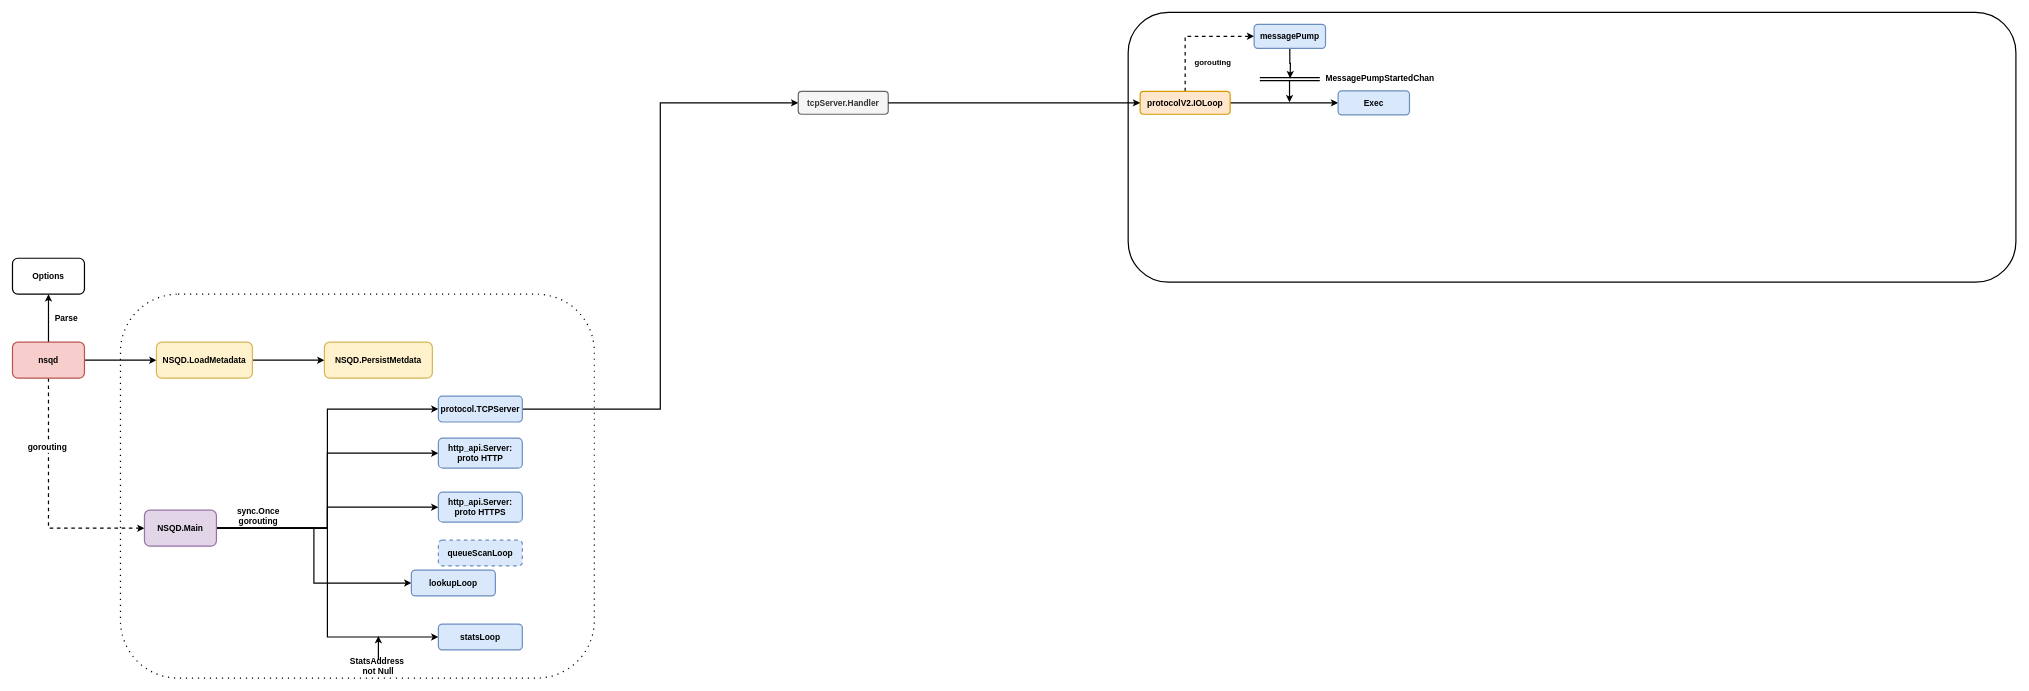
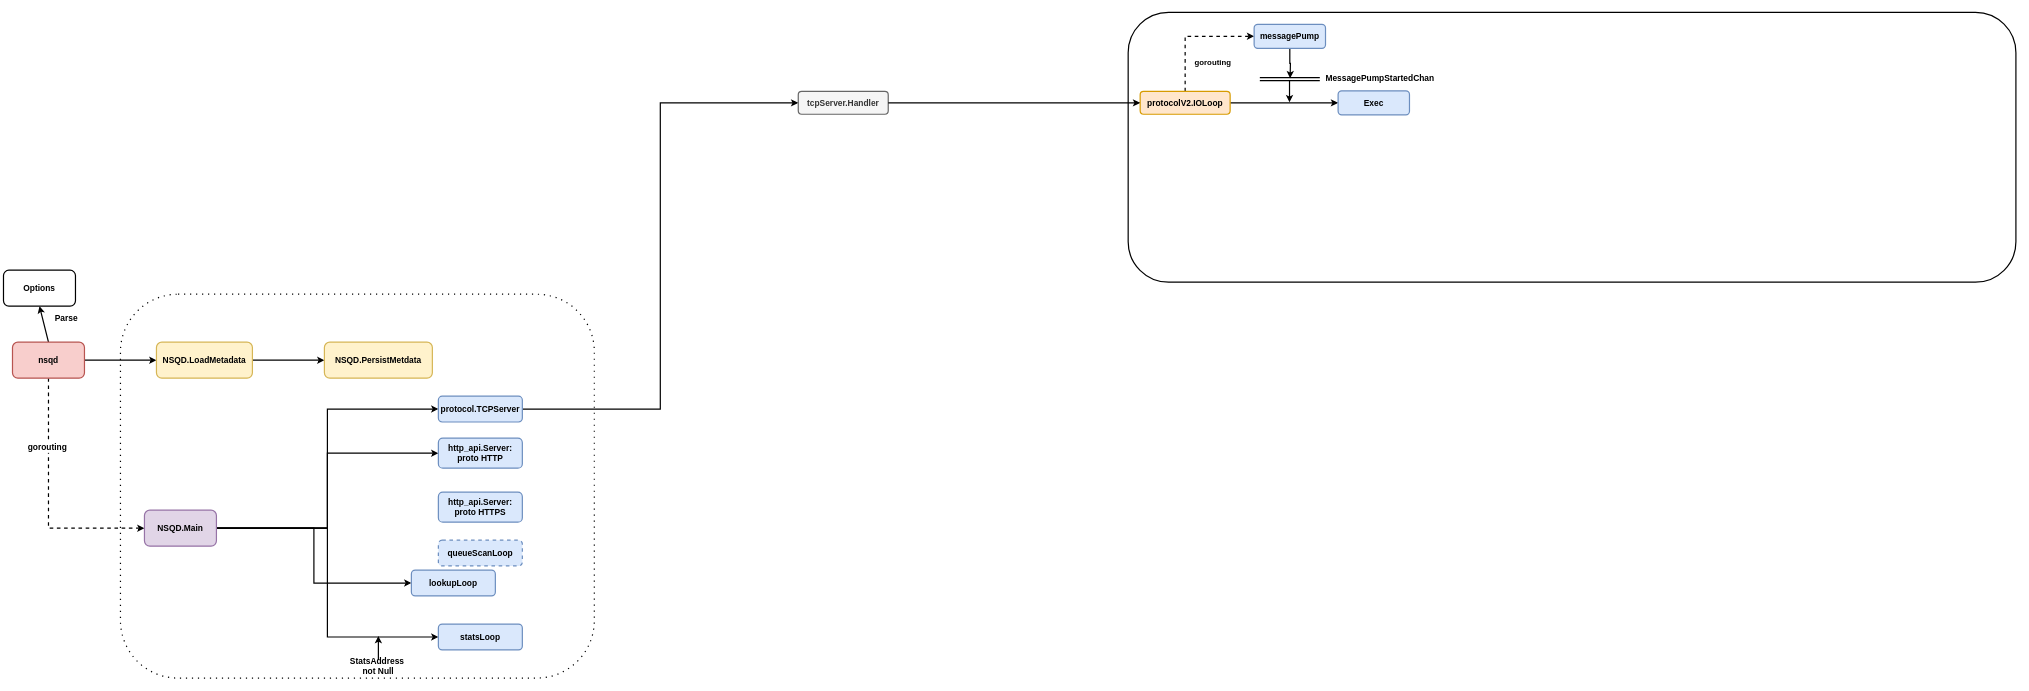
(48, 276) -> (39, 288)
(381, 507) -> none
(258, 516) -> none
